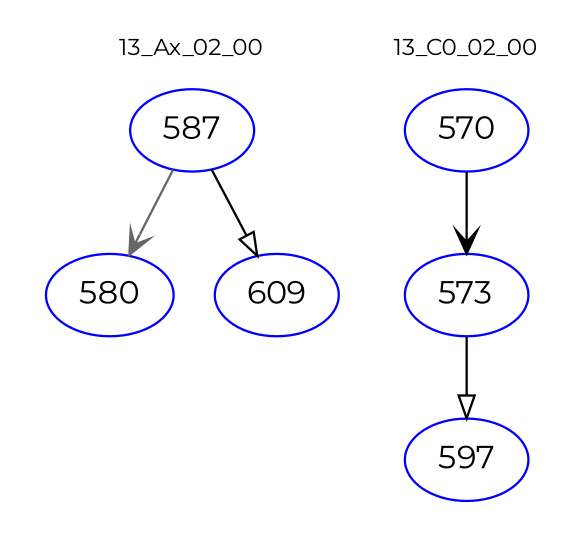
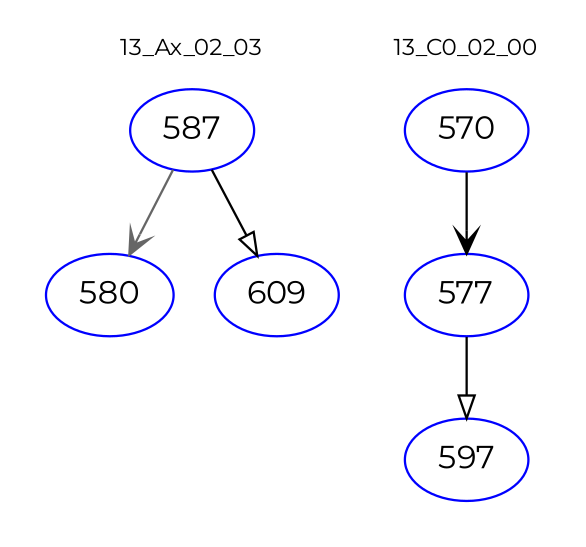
(192, 49) -> (192, 49)
(467, 295) -> (467, 295)
